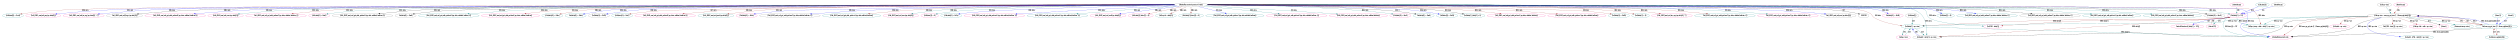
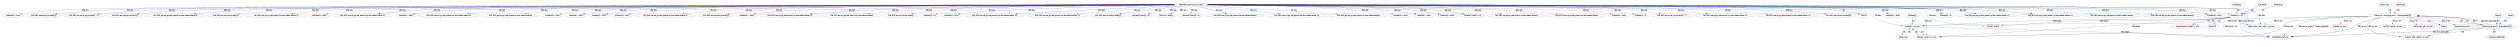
(1397, 10) -> (1397, 10)
(2497, 31) -> (2457, 32)
